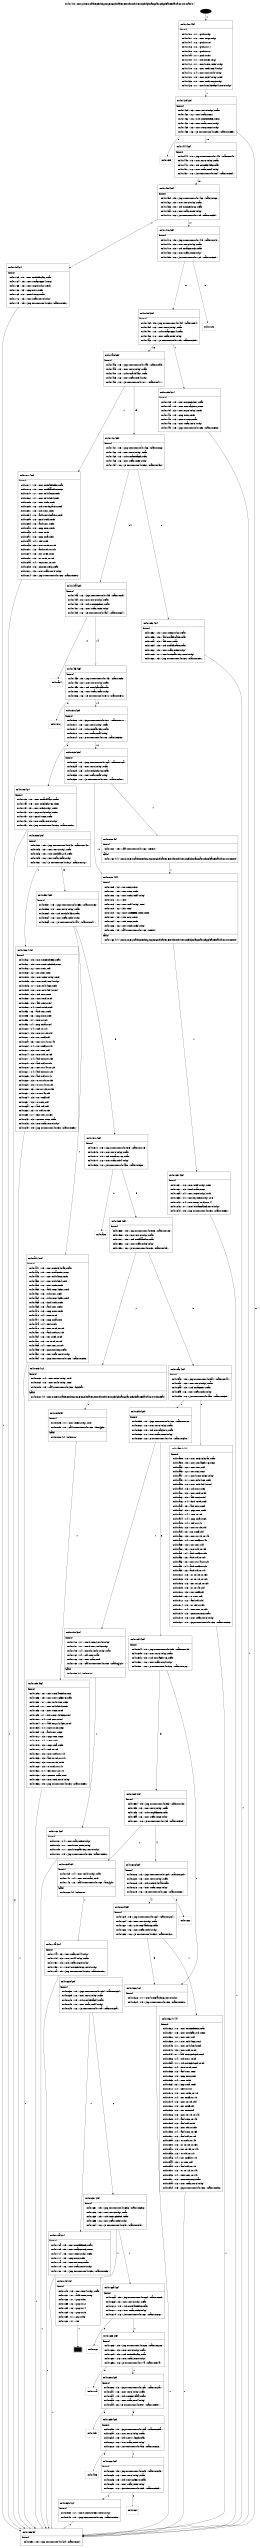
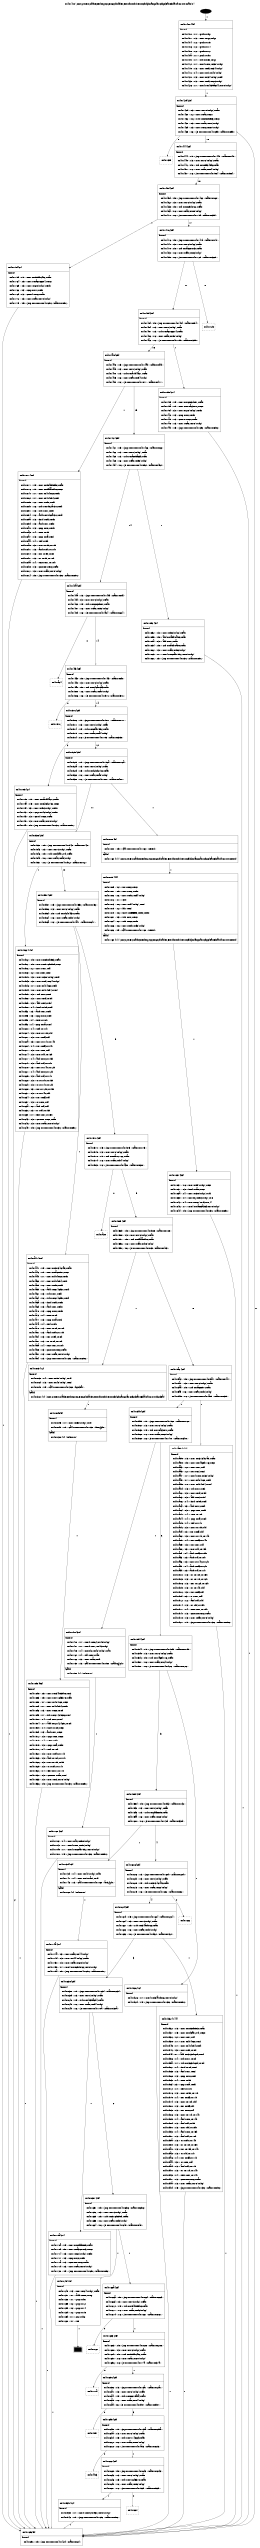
(94, 829) -> (85, 807)
(151, 1960) -> (121, 1958)
